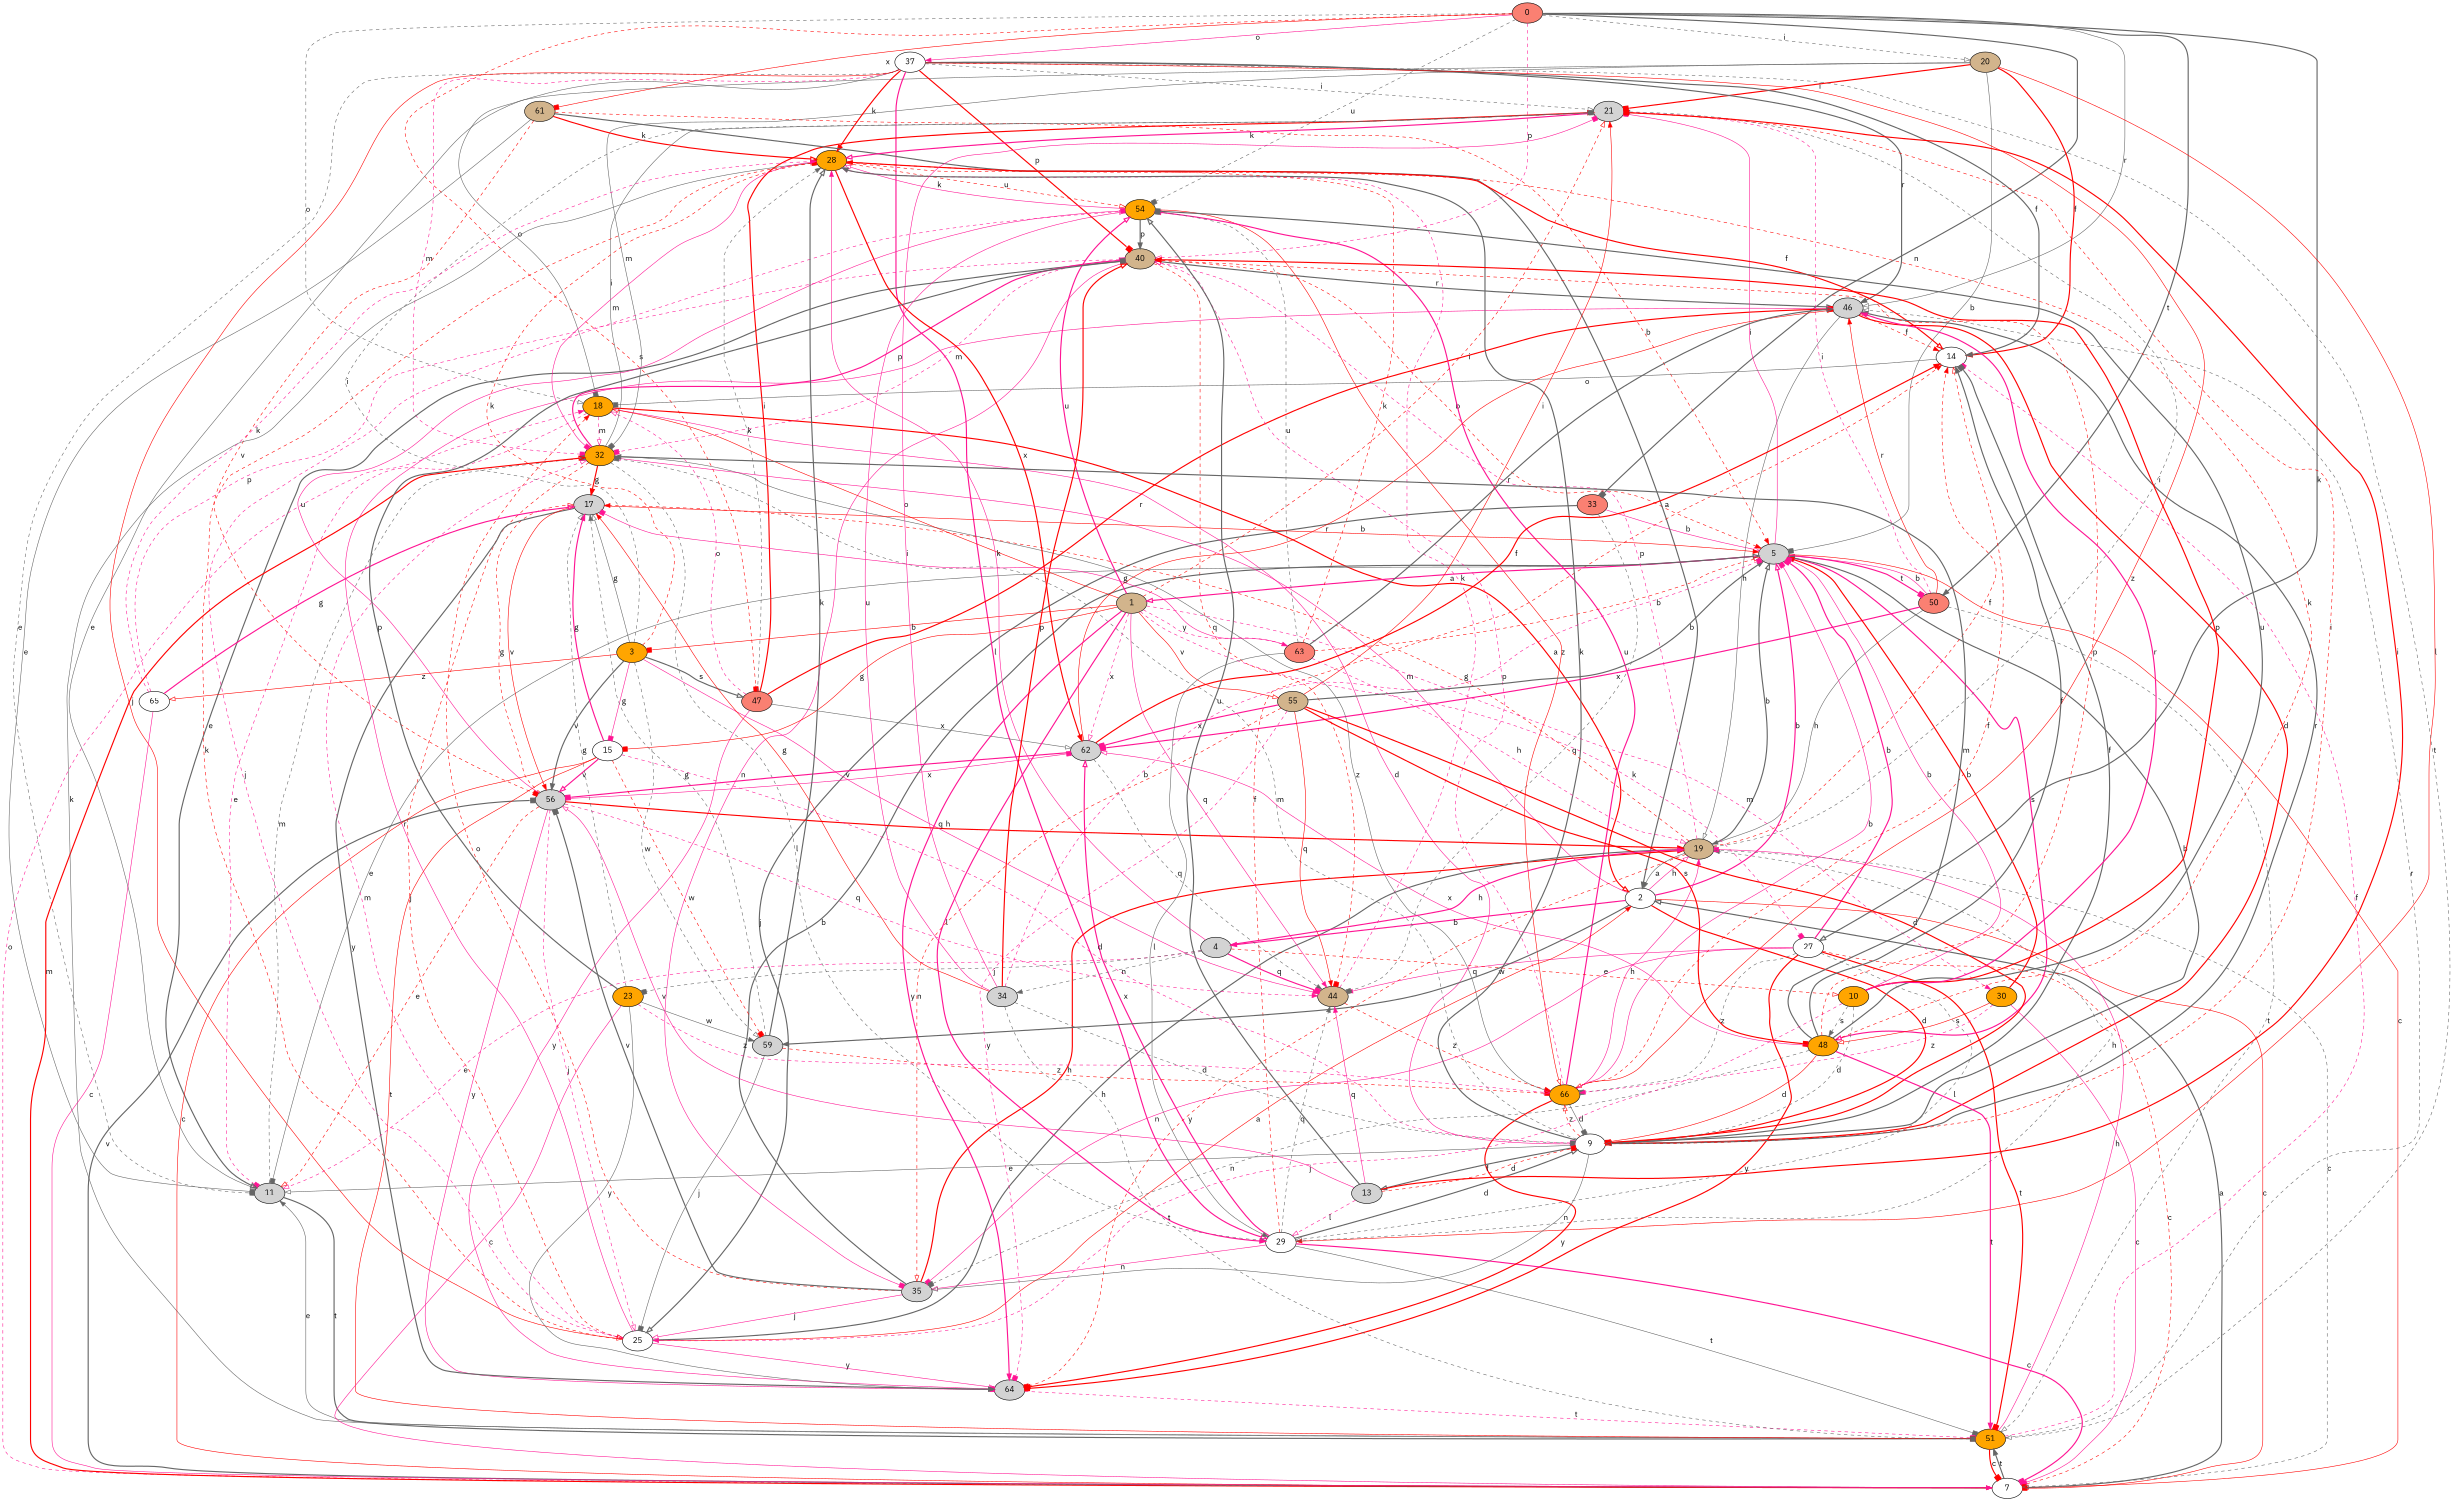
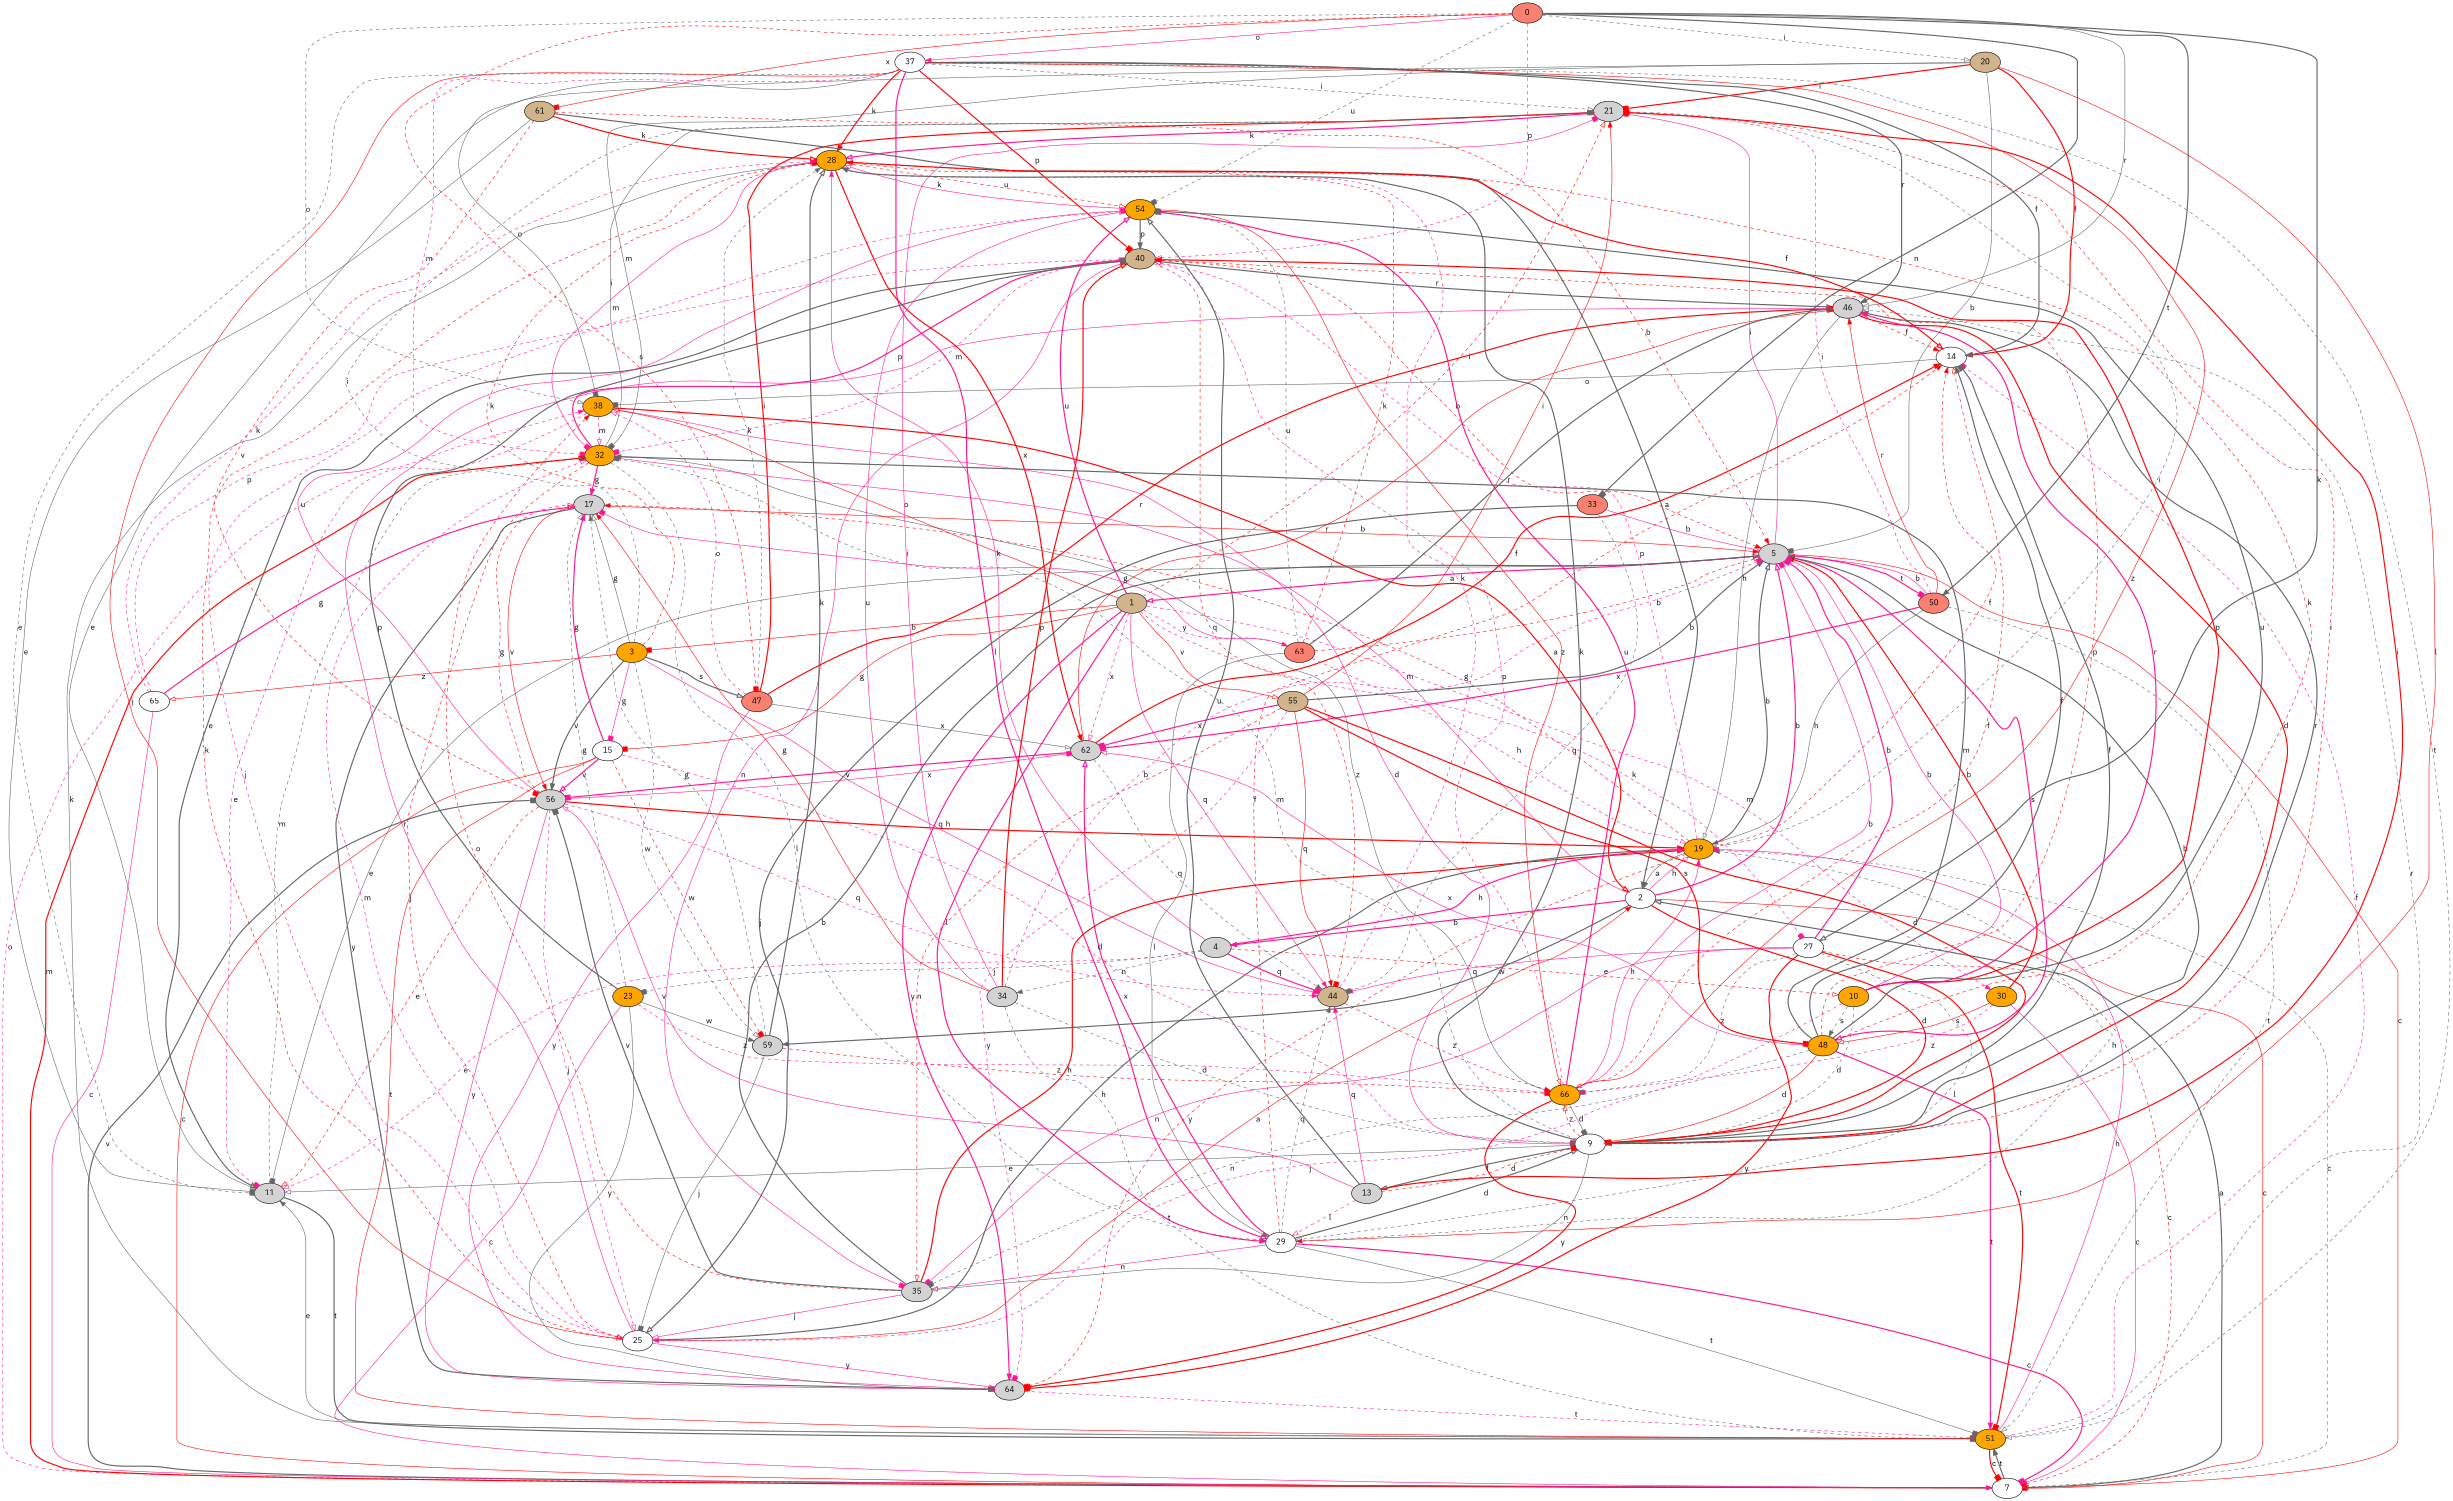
(598, 406) -> (598, 406)
(595, 477) -> (595, 477)
(1699, 849) -> (1699, 849)
